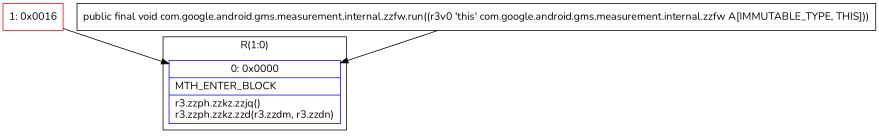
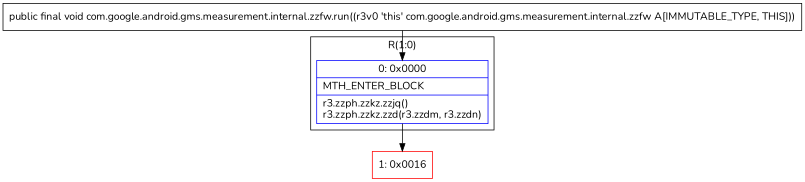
(112, 45) -> (402, 135)
